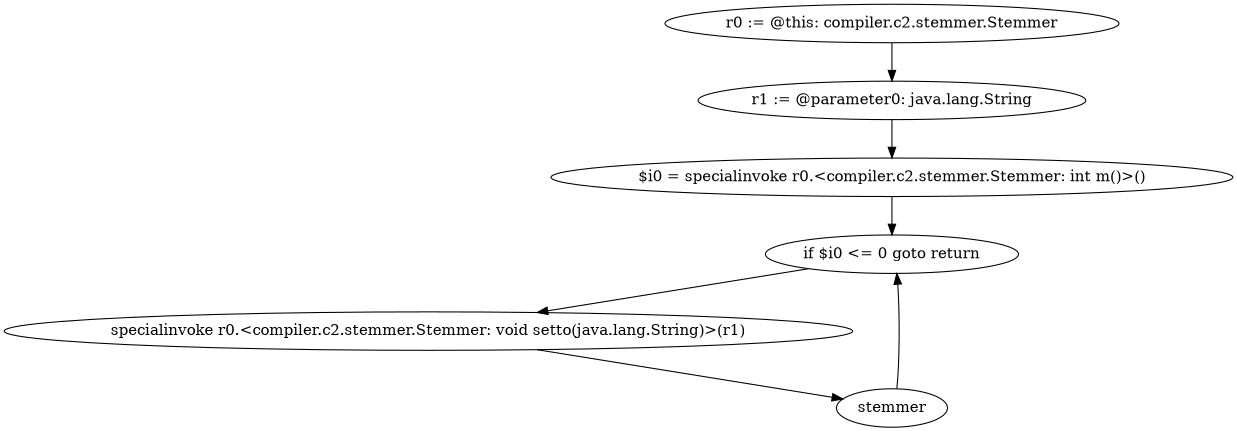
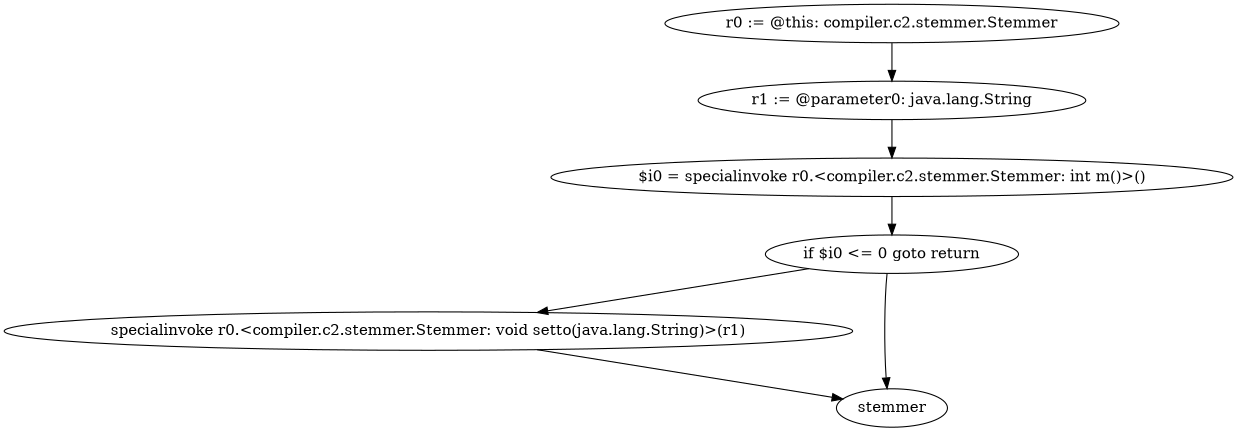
(899, 337) -> (885, 326)
